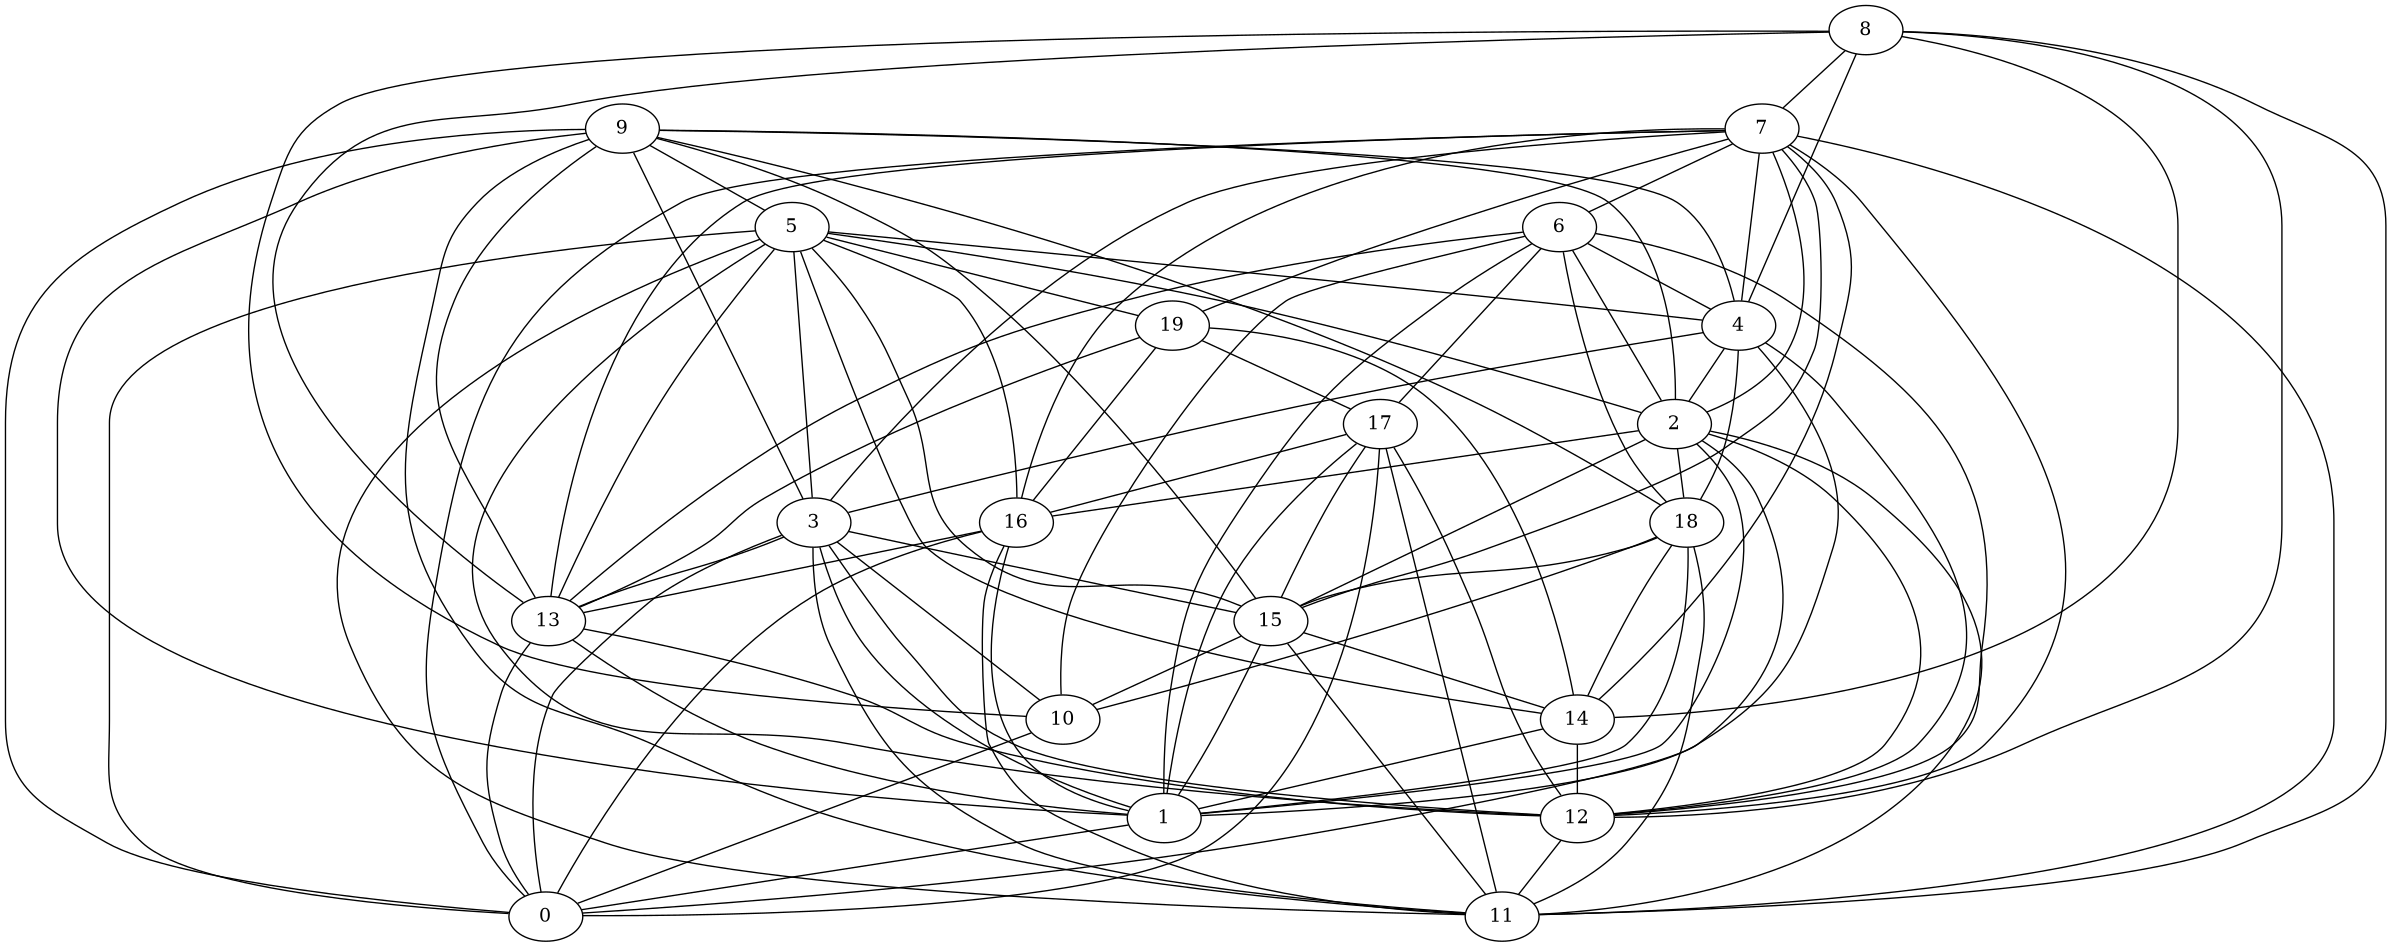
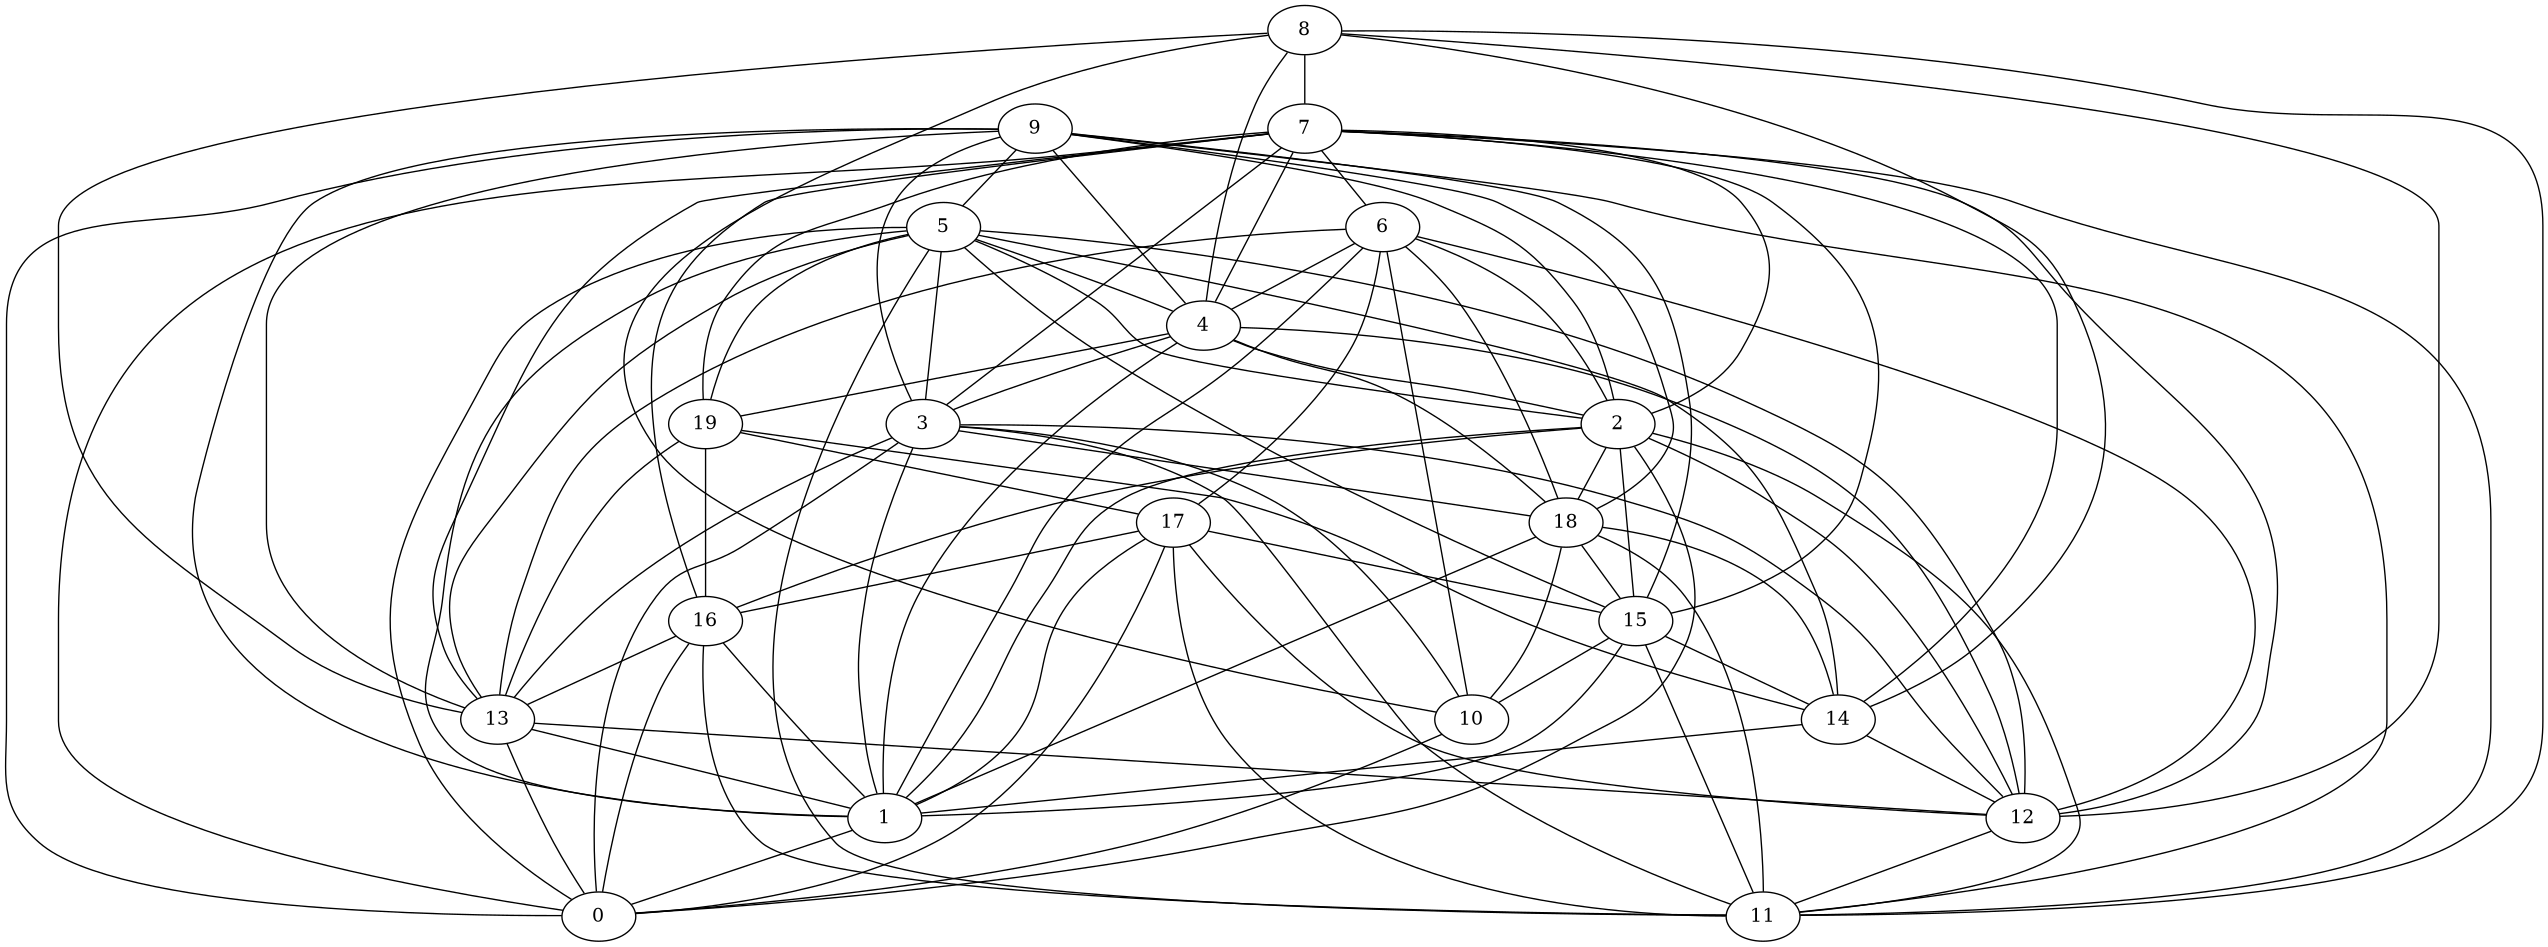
(977, 325) -> (434, 644)
none -> (955, 375)
(1042, 572) -> (1259, 475)
